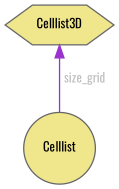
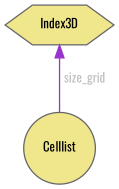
(60, 25) -> (60, 25)
